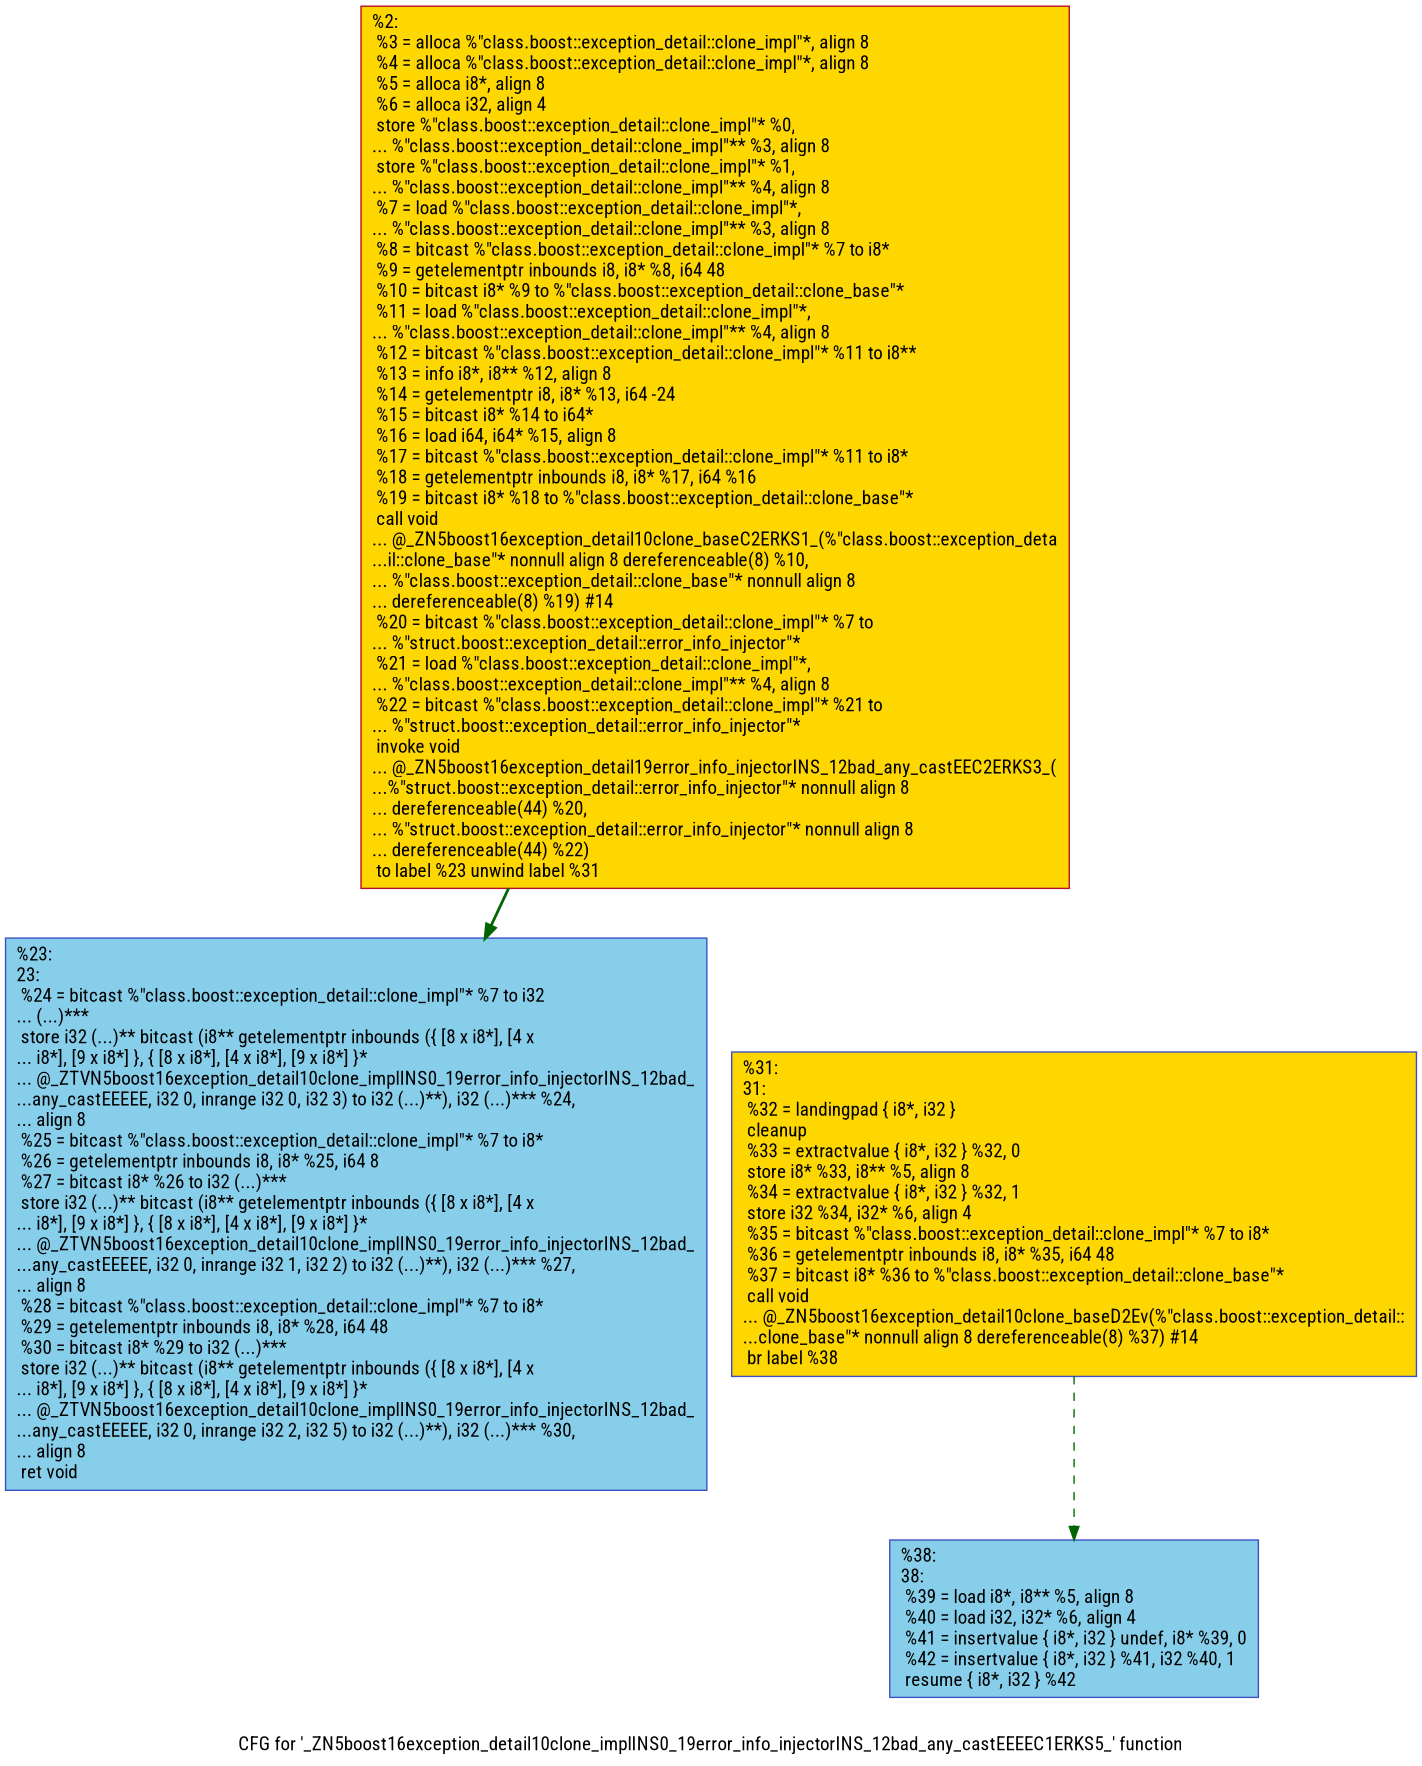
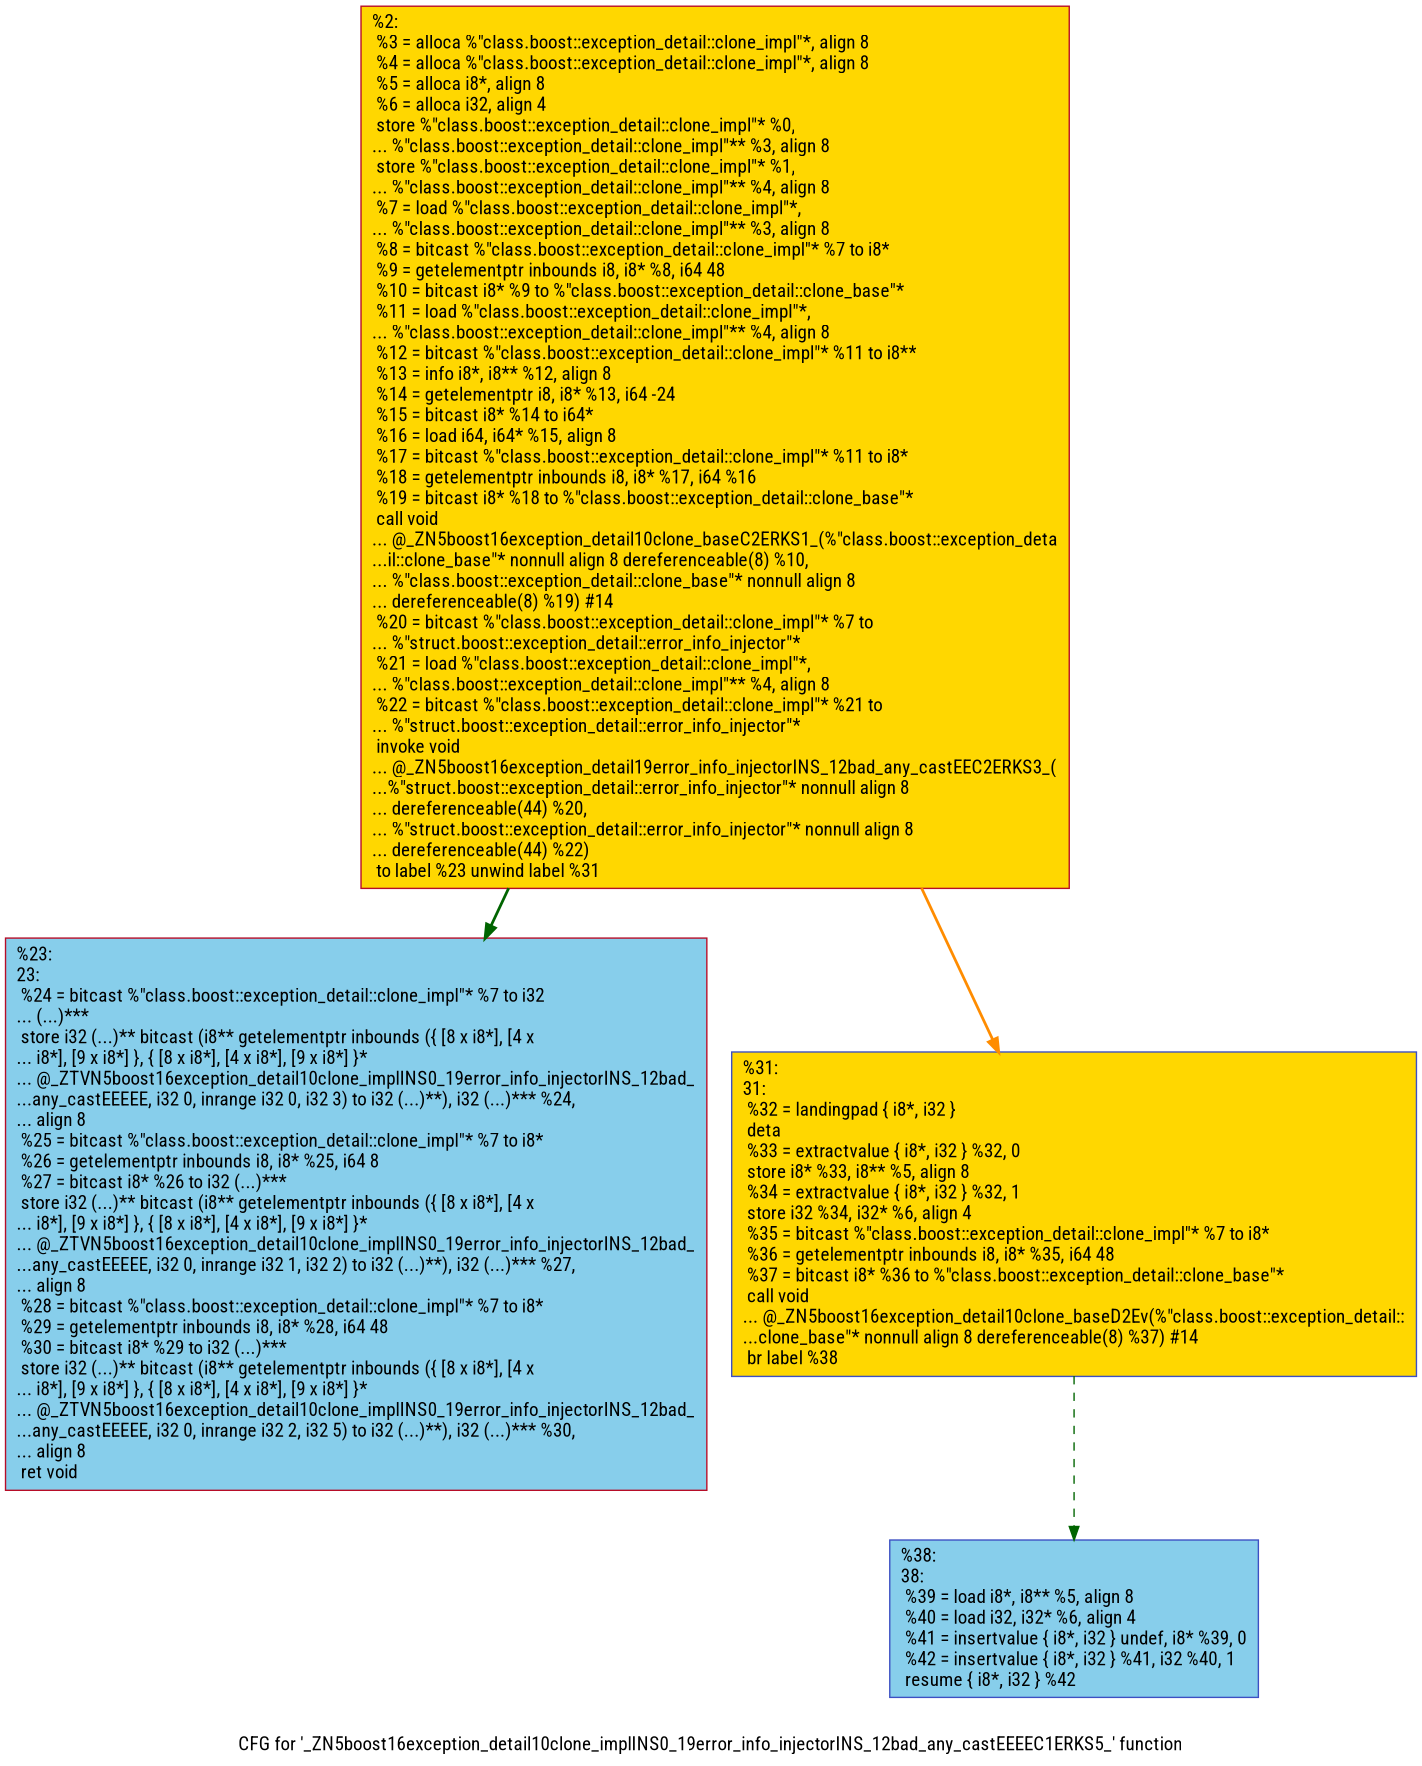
none -> (957, 964)
(775, 1131) -> (762, 1131)
(356, 1214) -> (356, 1214)
